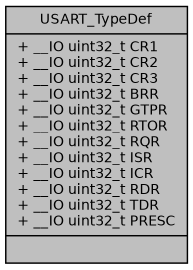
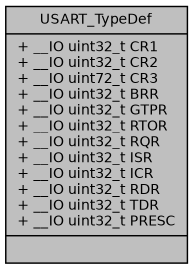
(88, 79) -> (88, 79)
